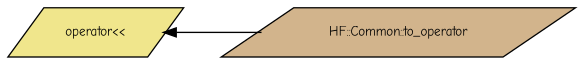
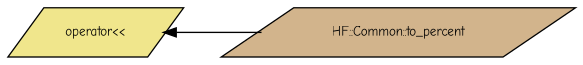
(398, 32) -> (398, 32)
